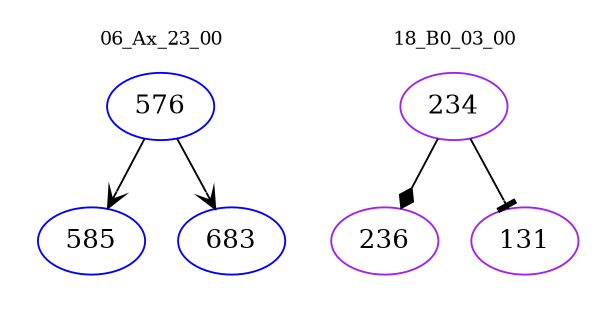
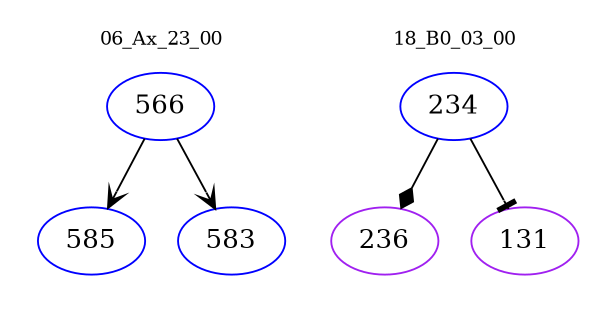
(161, 106) -> (161, 106)
(454, 106) -> (454, 106)
(232, 241) -> (232, 241)
